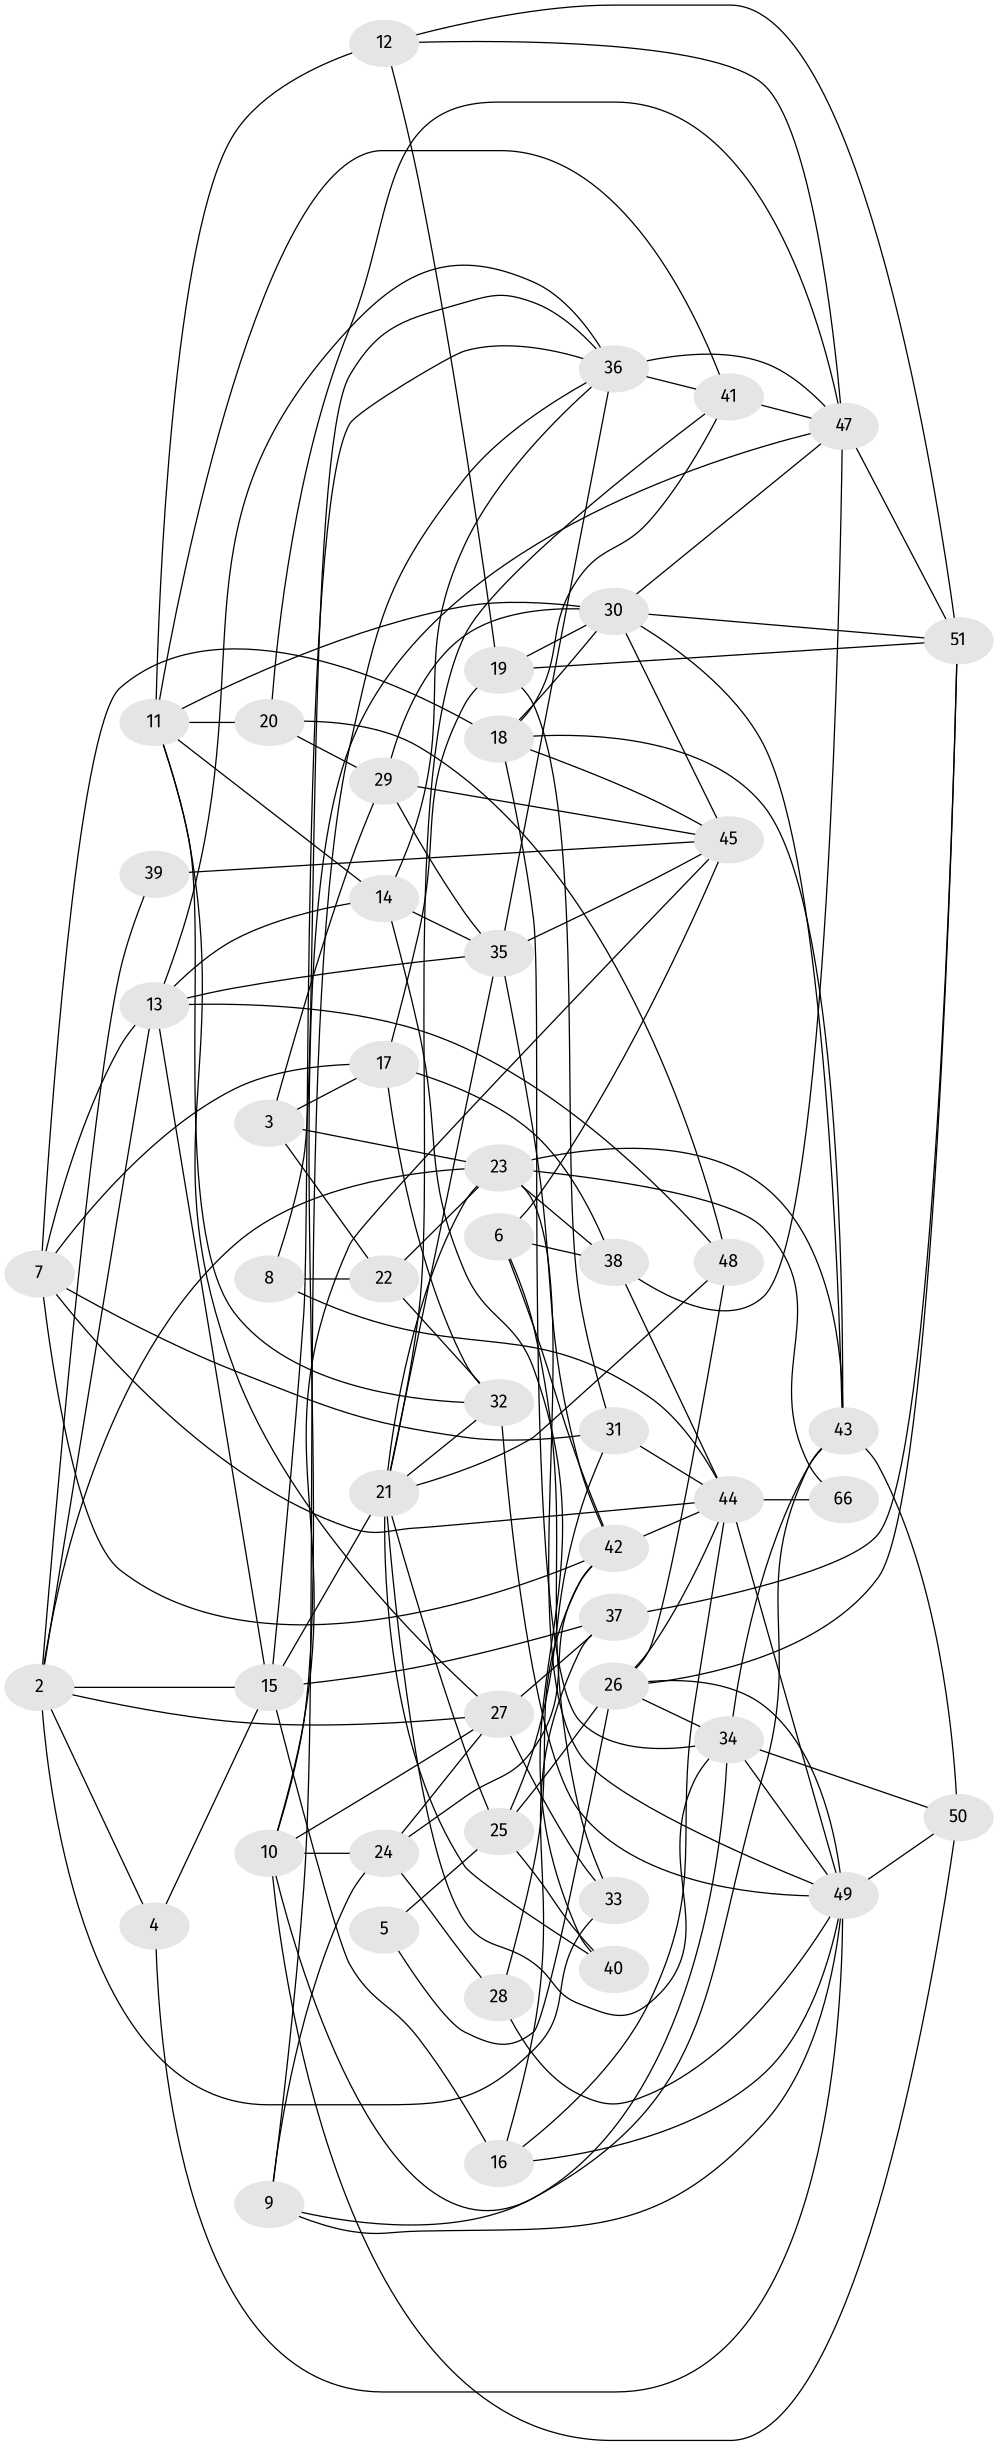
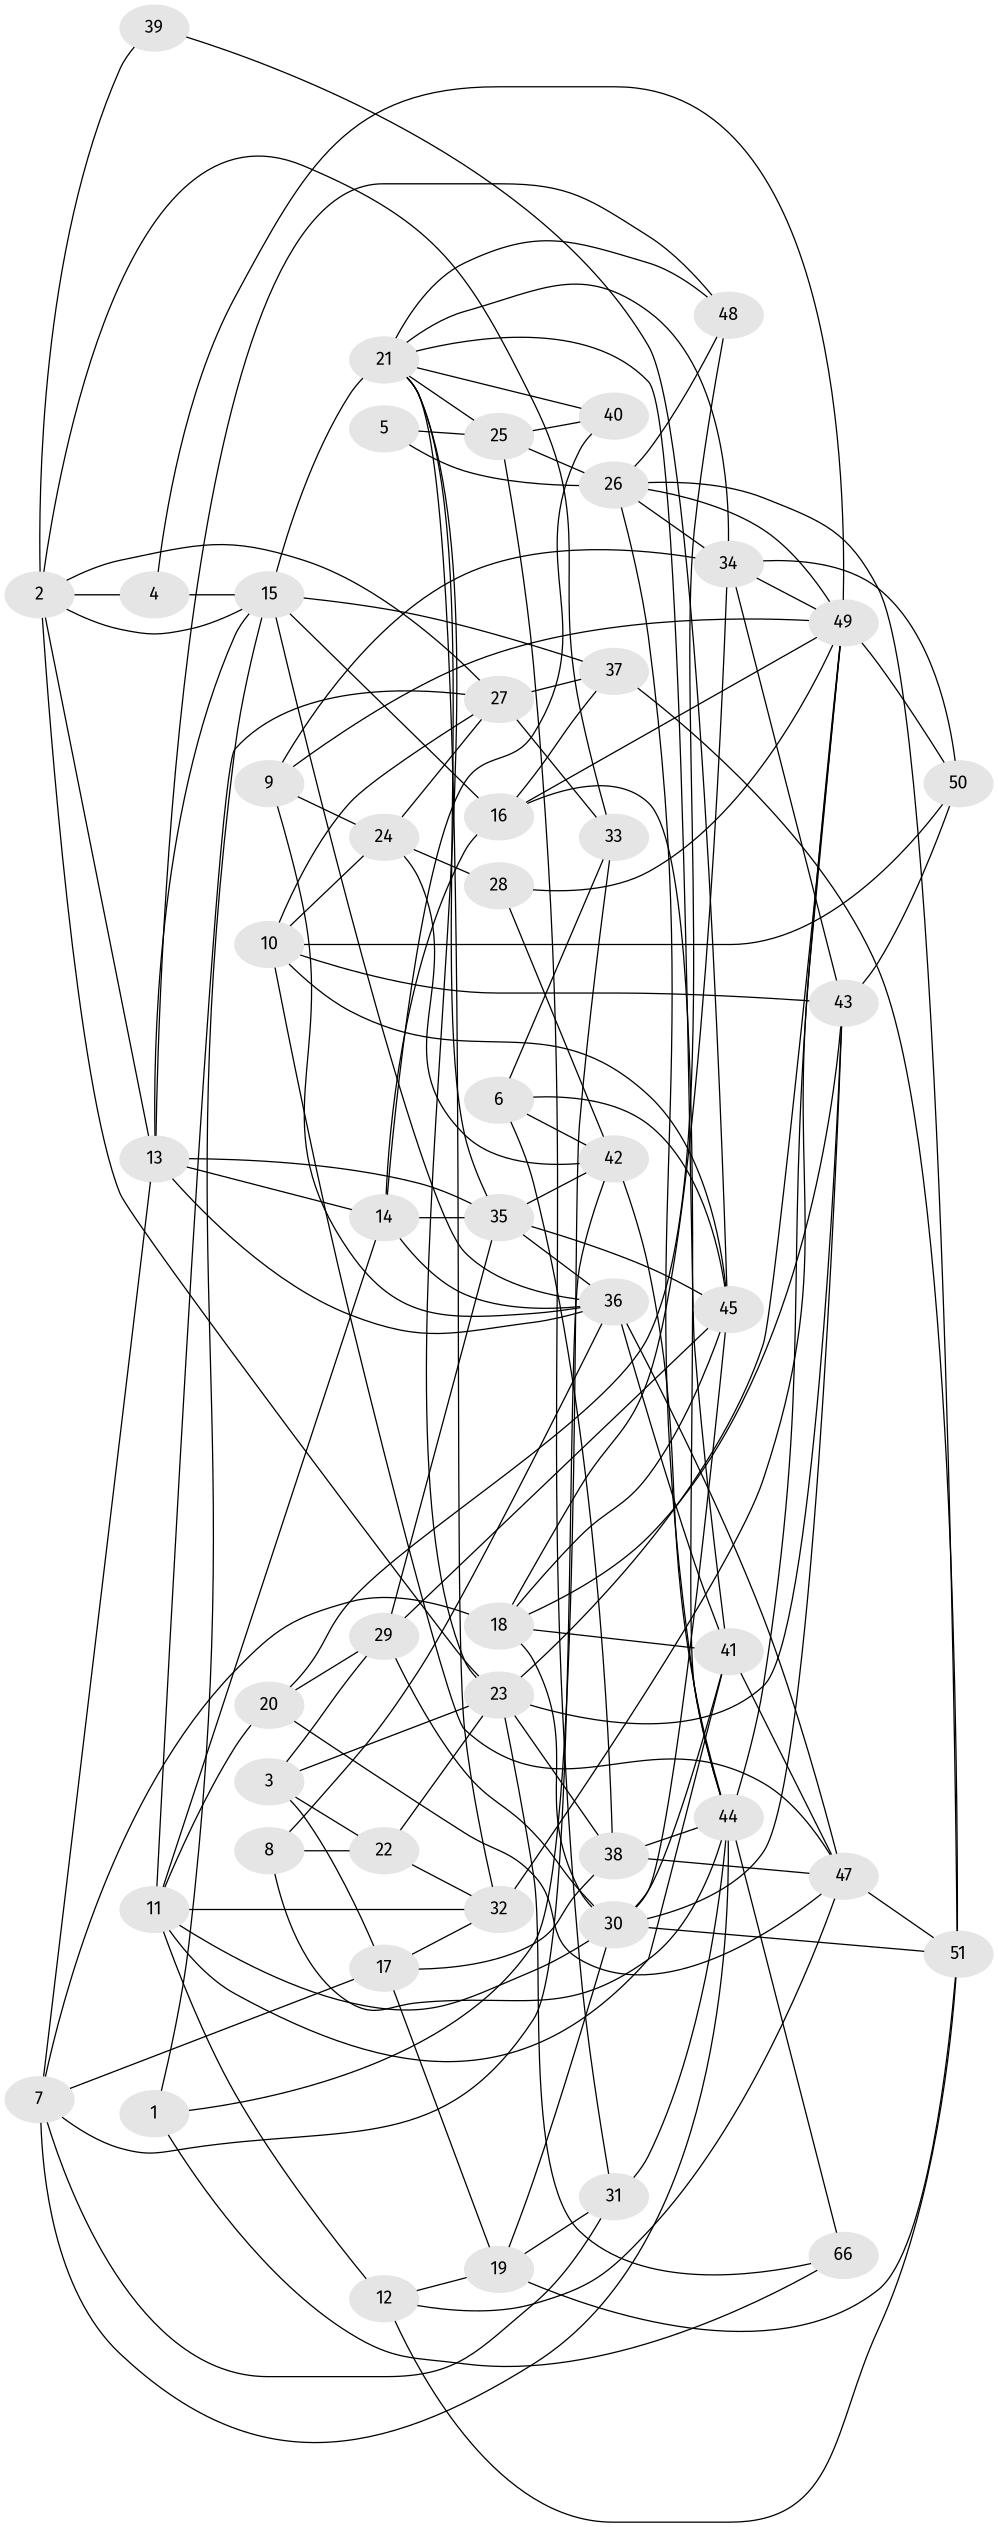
(729, 519) -> (686, 1794)
none -> (410, 1008)
none -> (154, 2114)
